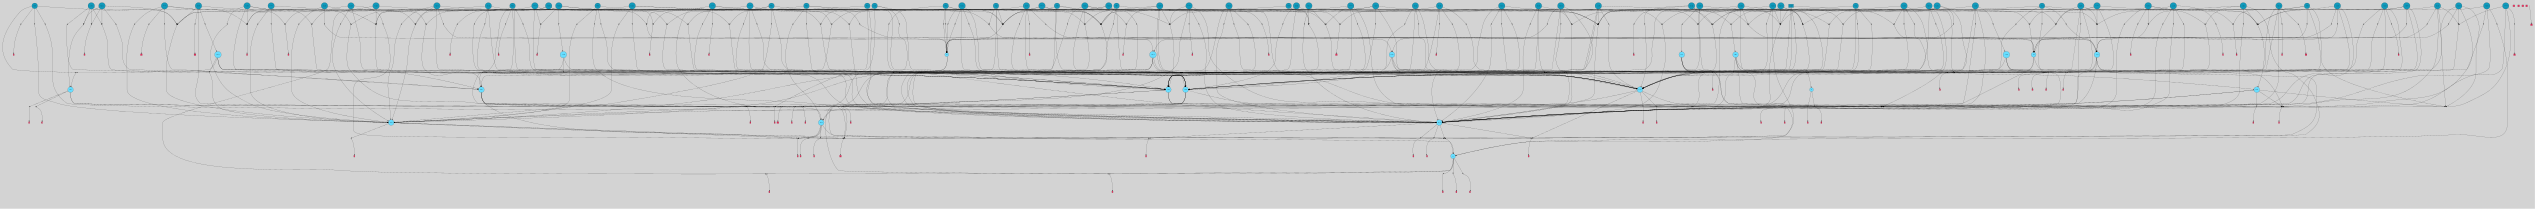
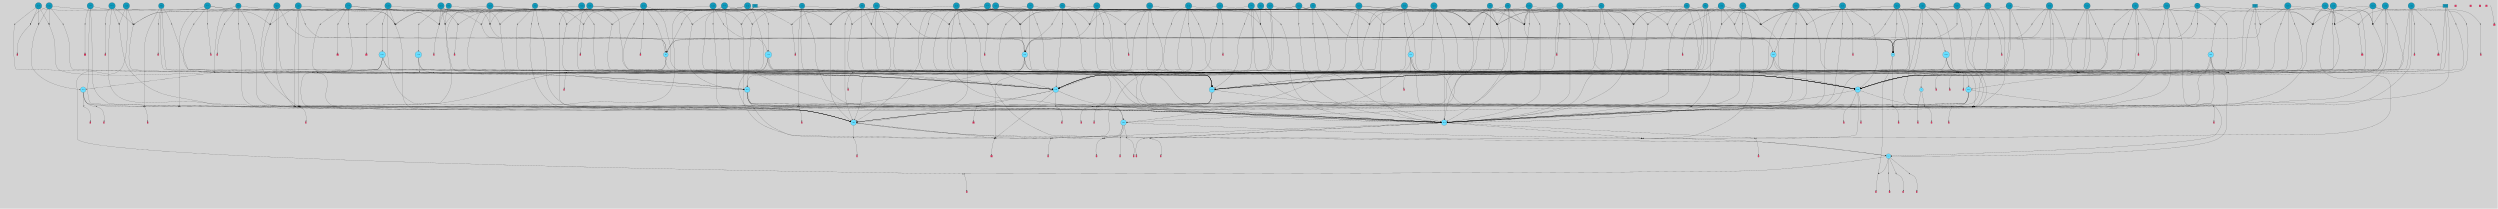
(271, 6) -> none
(1929, 6) -> (2445, 6)
(2307, 6) -> (755, 6)
